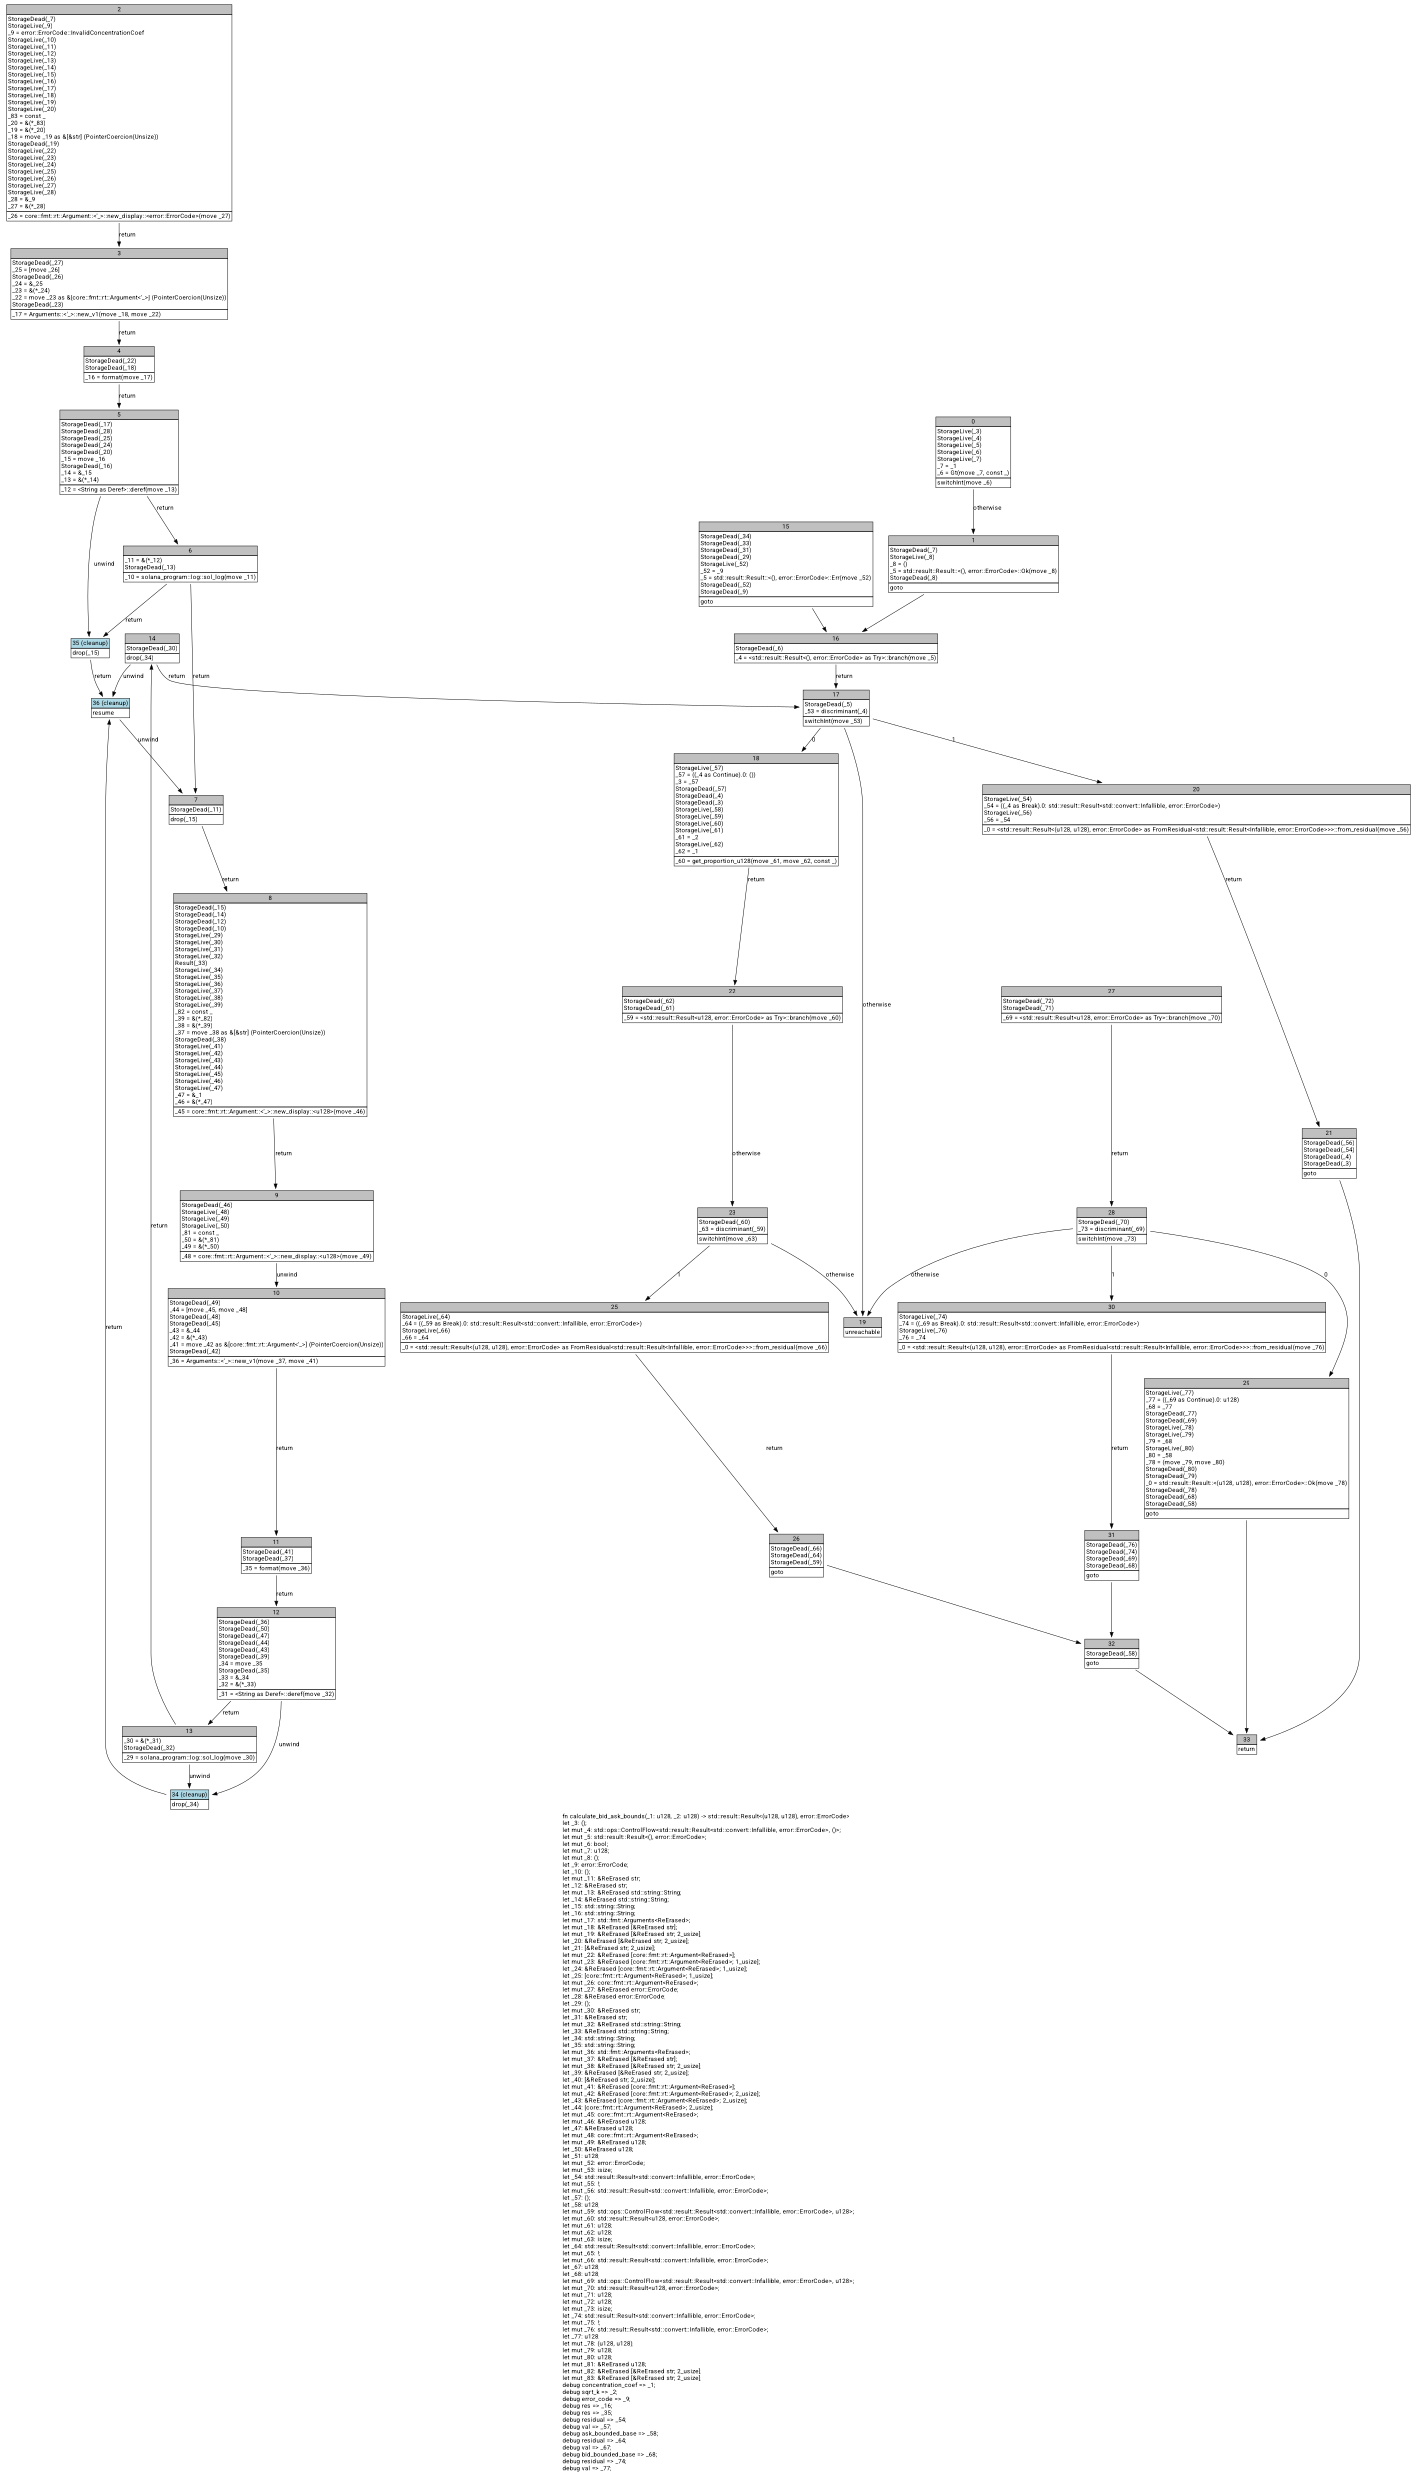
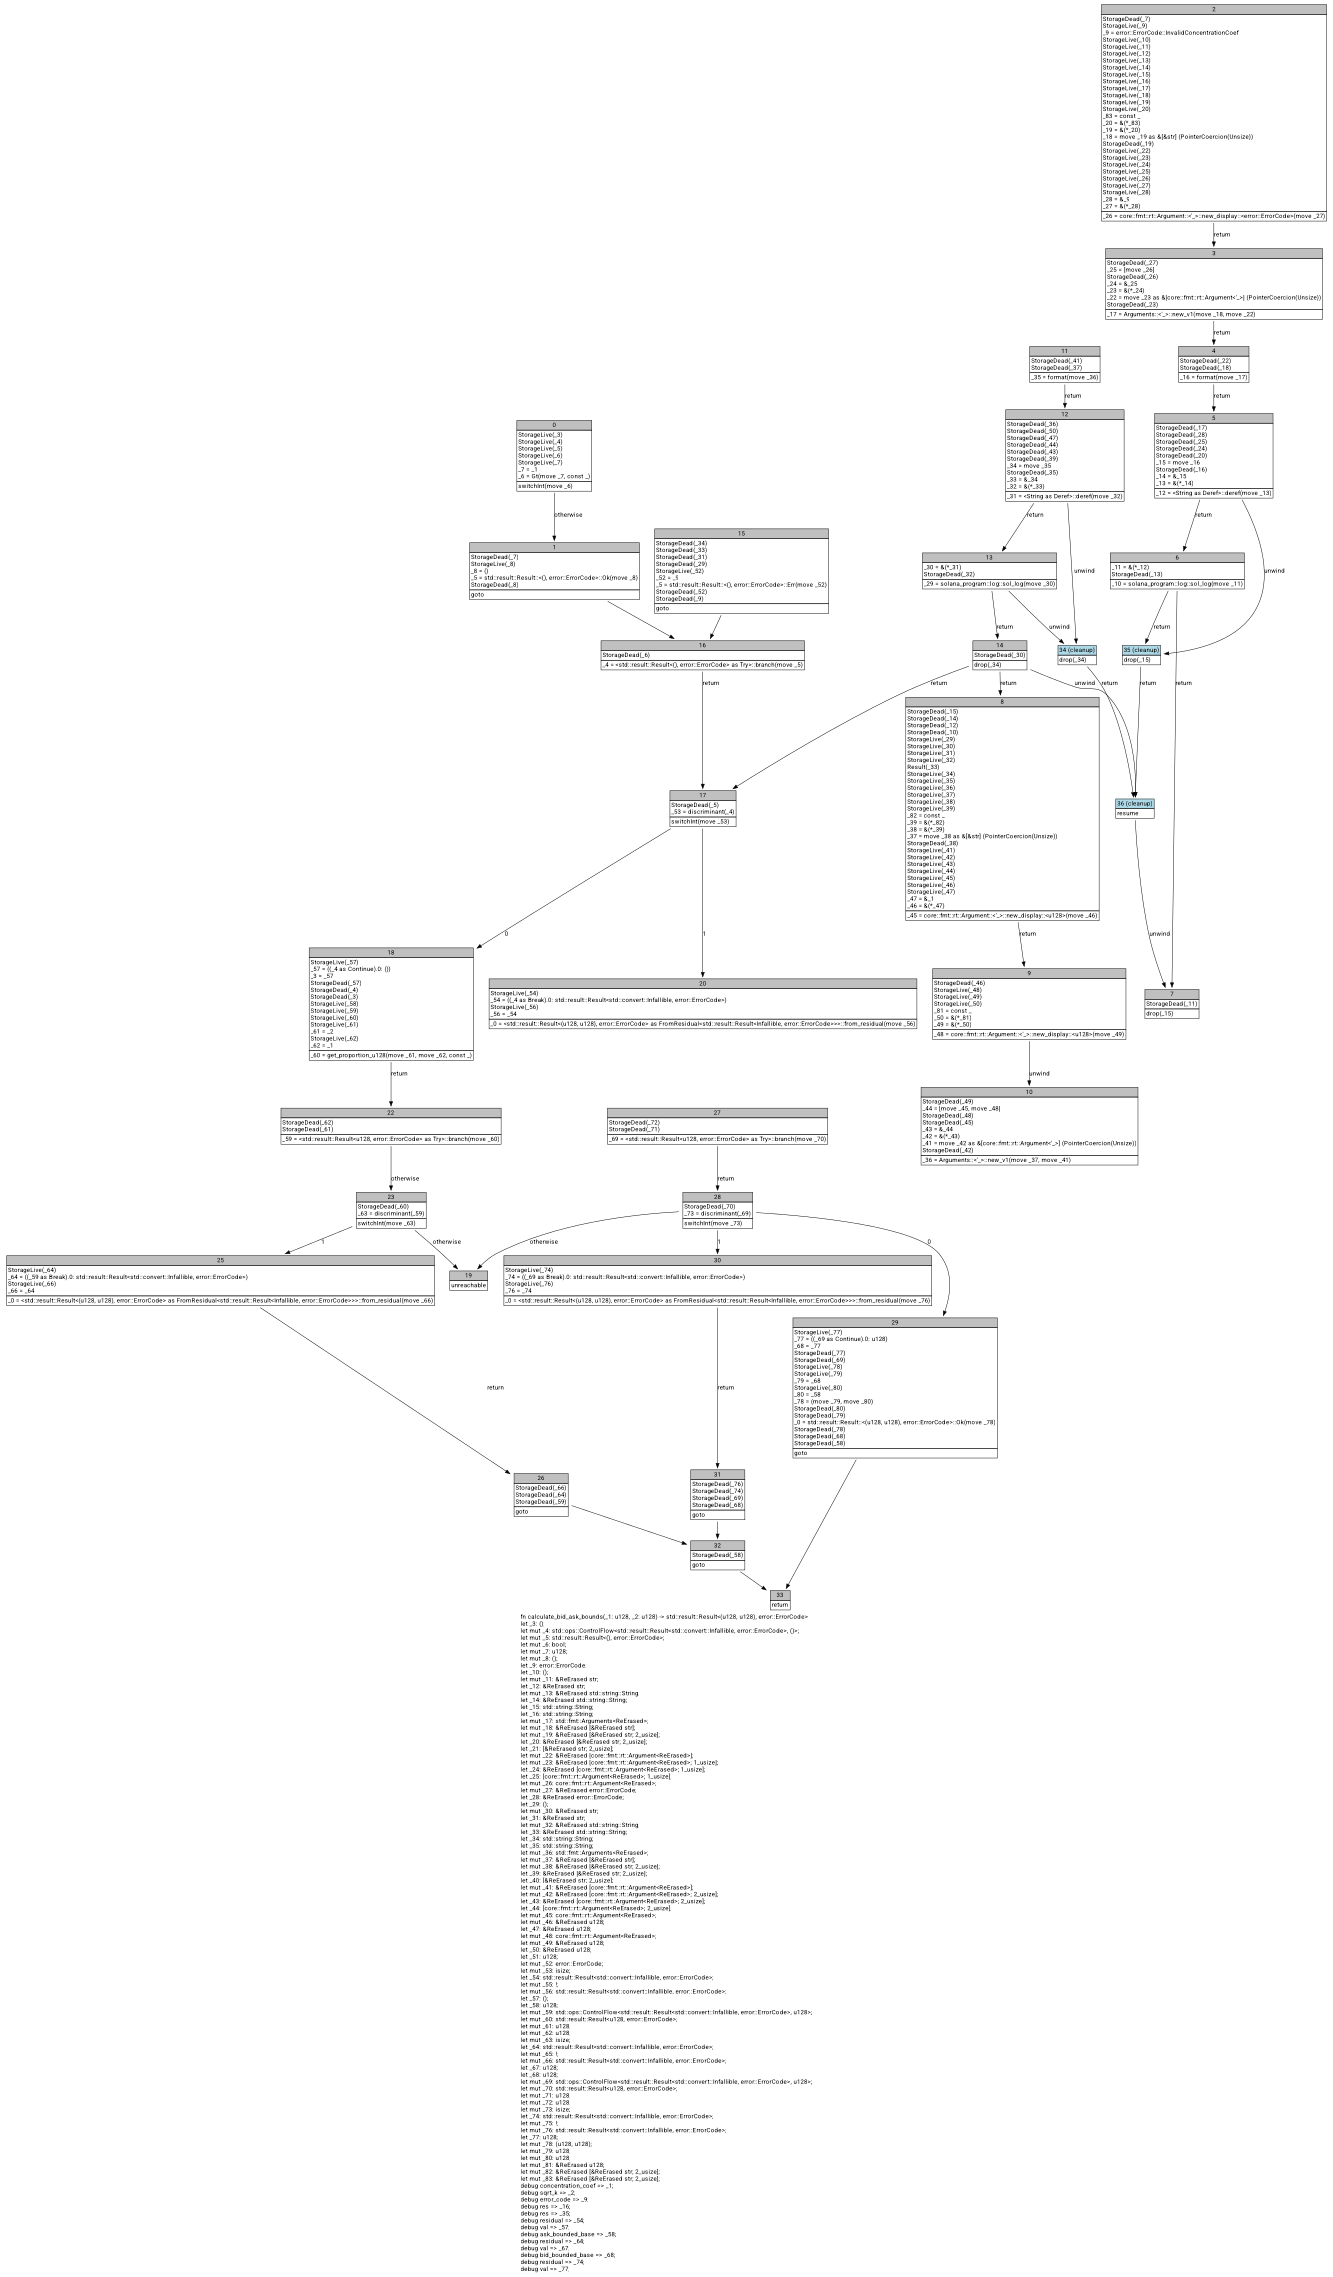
(214, 856) -> (1000, 681)
(863, 1018) -> none
(1329, 1153) -> none
(276, 1449) -> none
